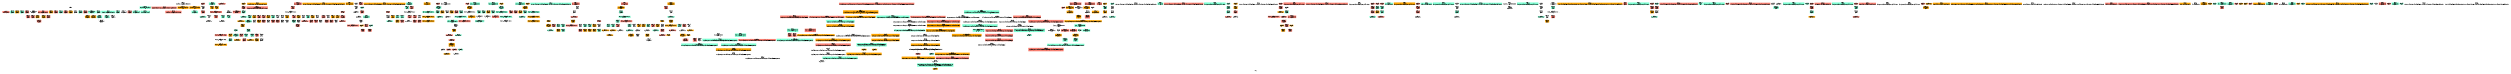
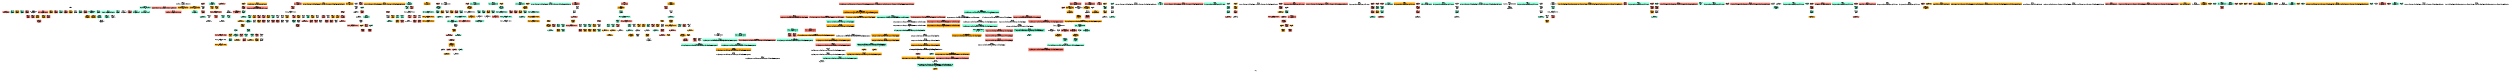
(683, 30) -> none
(941, 30) -> none
